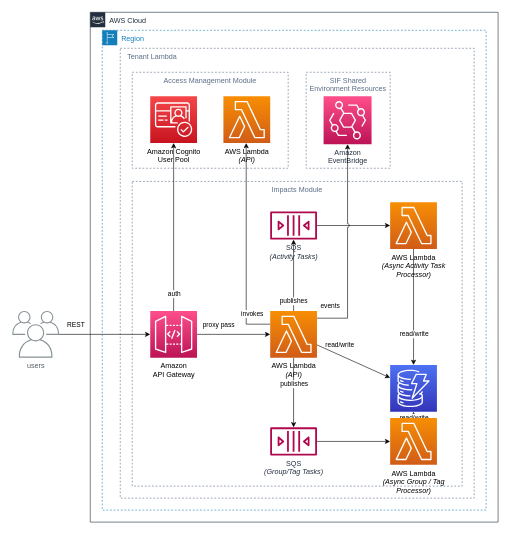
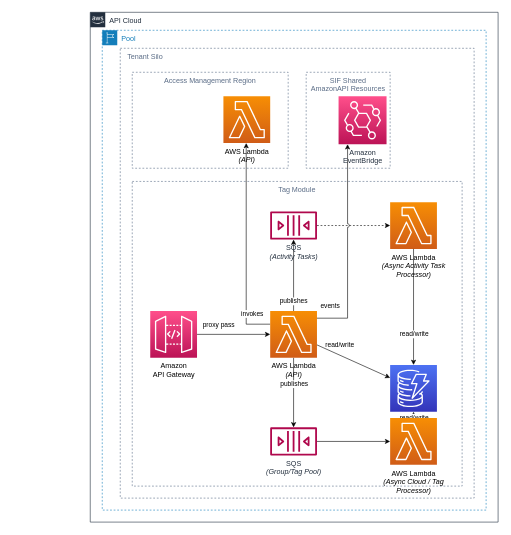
(126, 21) -> (126, 21)
(133, 39) -> (129, 39)
(146, 56) -> (141, 56)
(210, 80) -> (210, 80)
(348, 80) -> (348, 80)
(174, 120) -> none
(348, 120) -> (363, 120)
(297, 190) -> (297, 190)
(351, 226) -> (351, 226)
(174, 229) -> none
(36, 335) -> none
(102, 335) -> none
(294, 469) -> (294, 469)
(414, 482) -> (414, 482)
